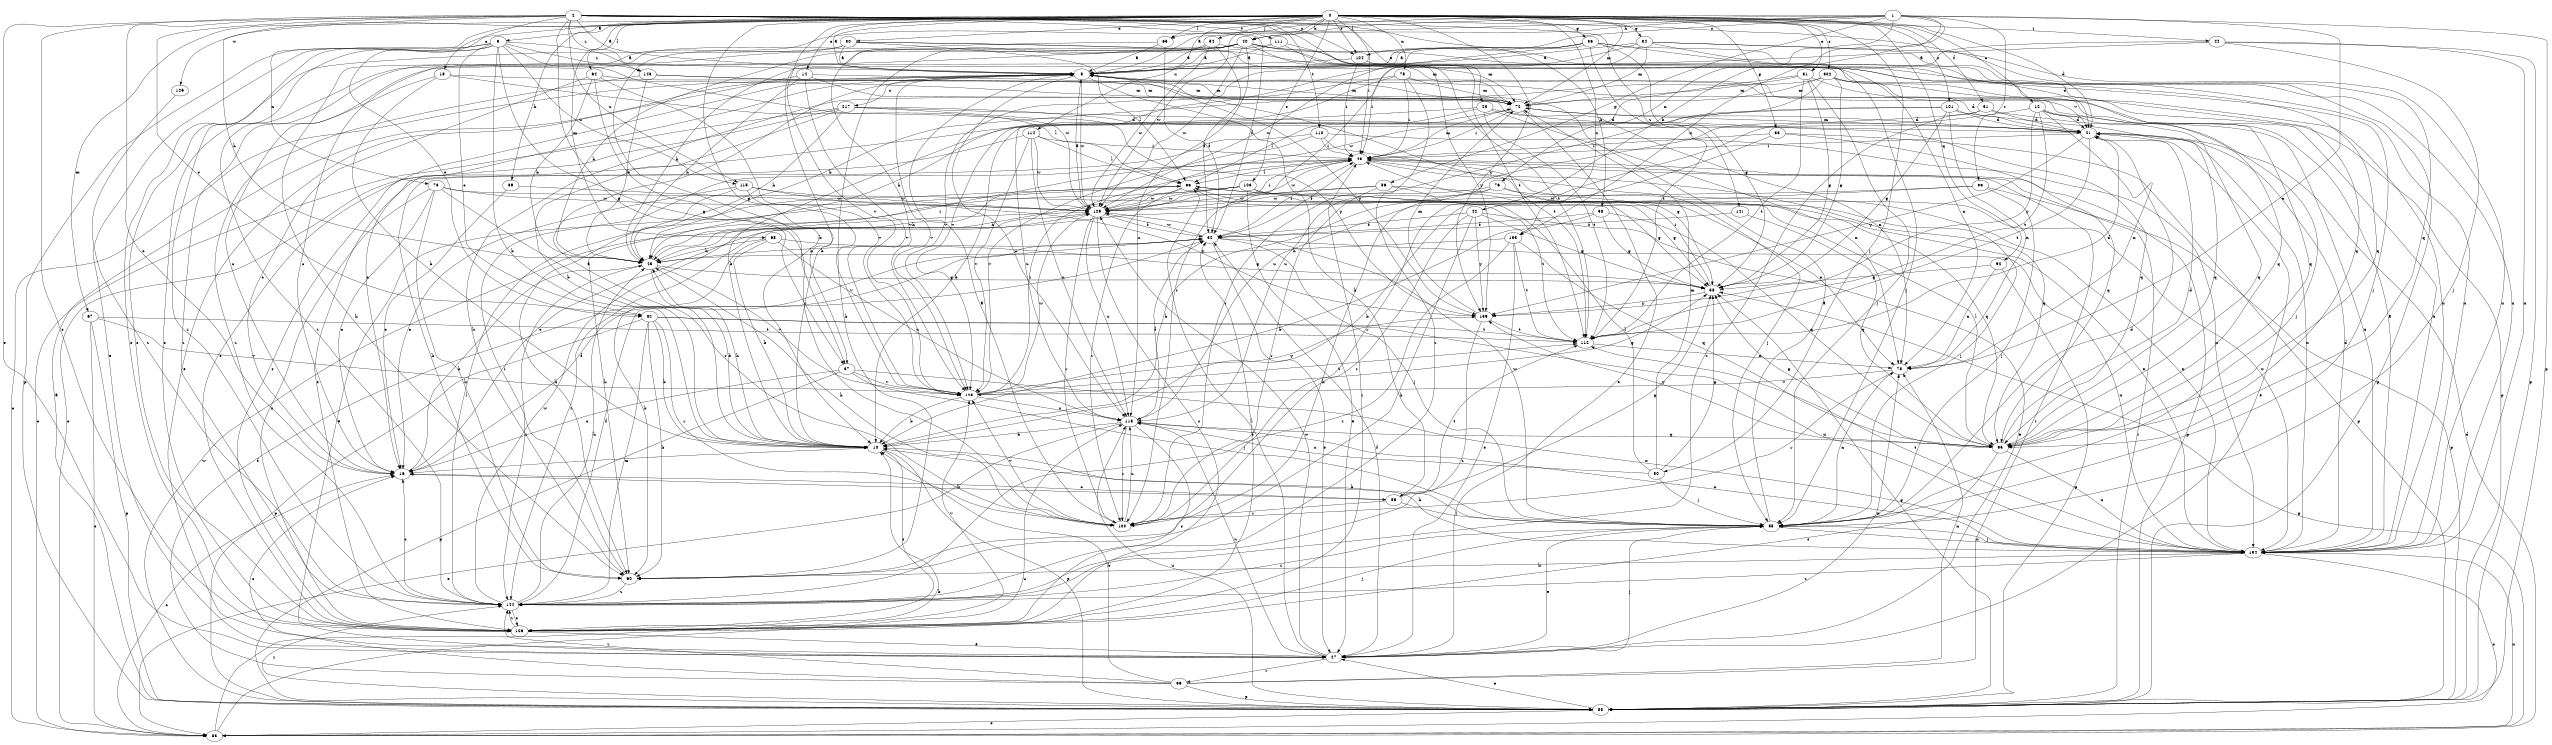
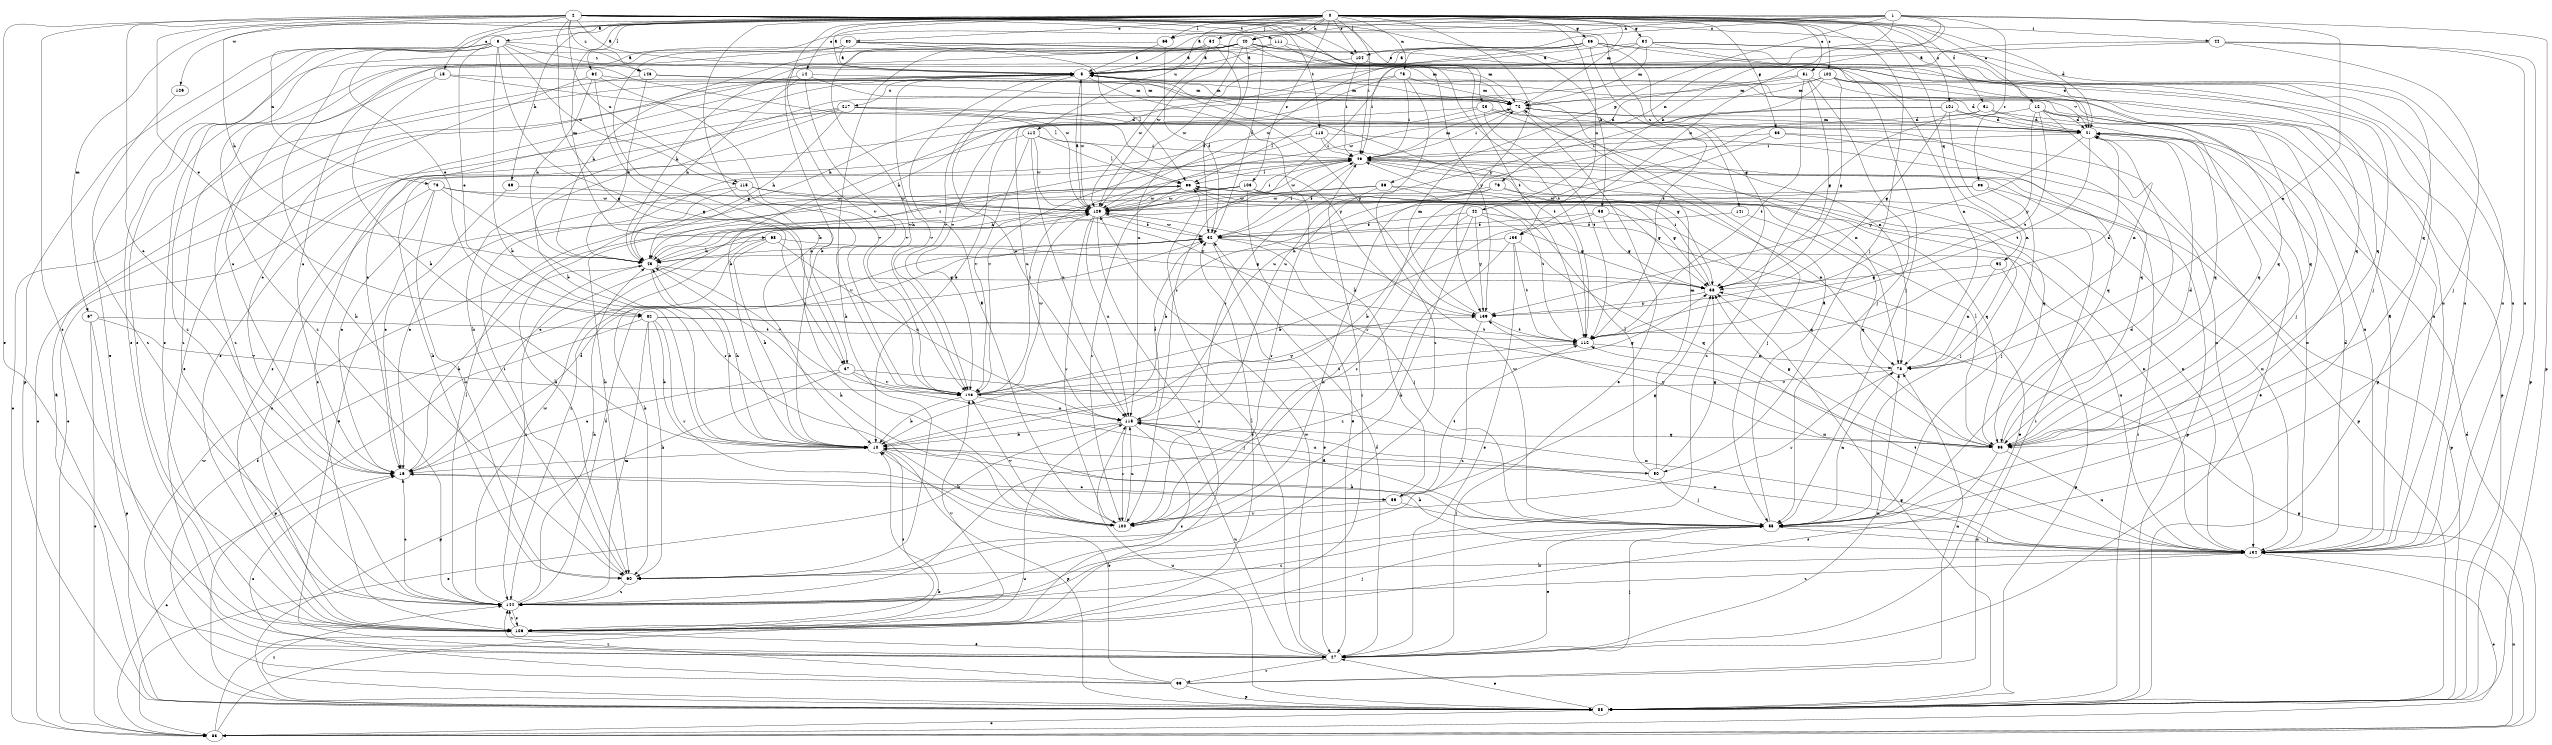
(1828, 74) -> (1828, 74)
(580, 209) -> (1265, 461)
